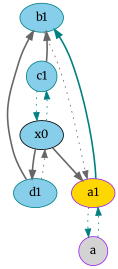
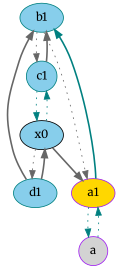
none -> (36, 43)
(34, 160) -> (34, 160)
(43, 168) -> (43, 168)
